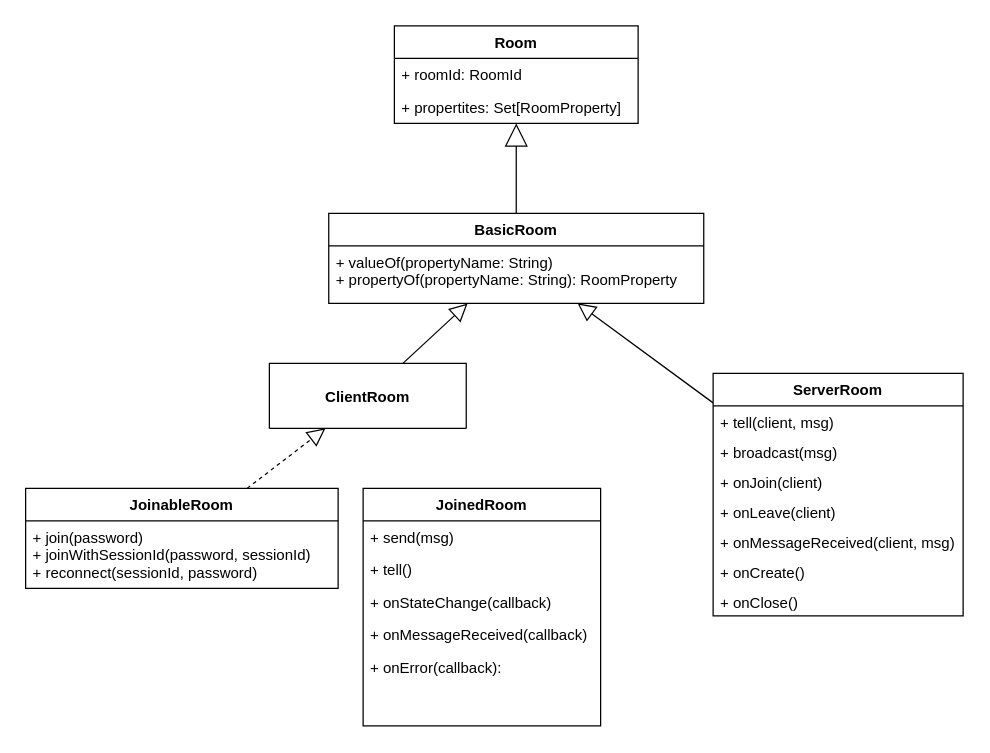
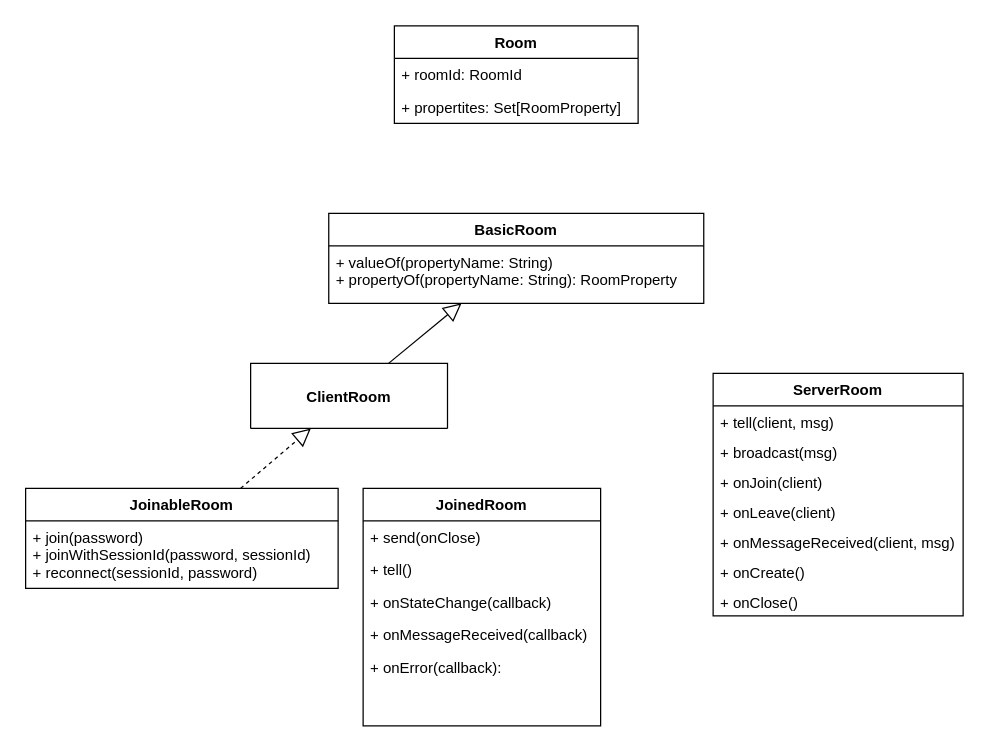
(516, 180) -> none
(652, 358) -> none
(368, 396) -> (349, 396)
(414, 538) -> (429, 538)
